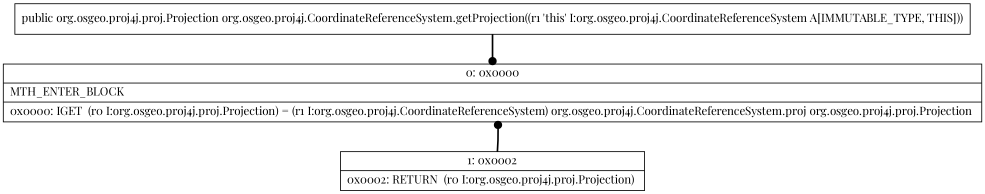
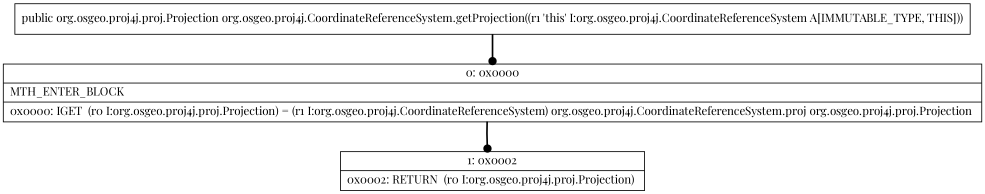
(498, 140) -> (487, 133)
